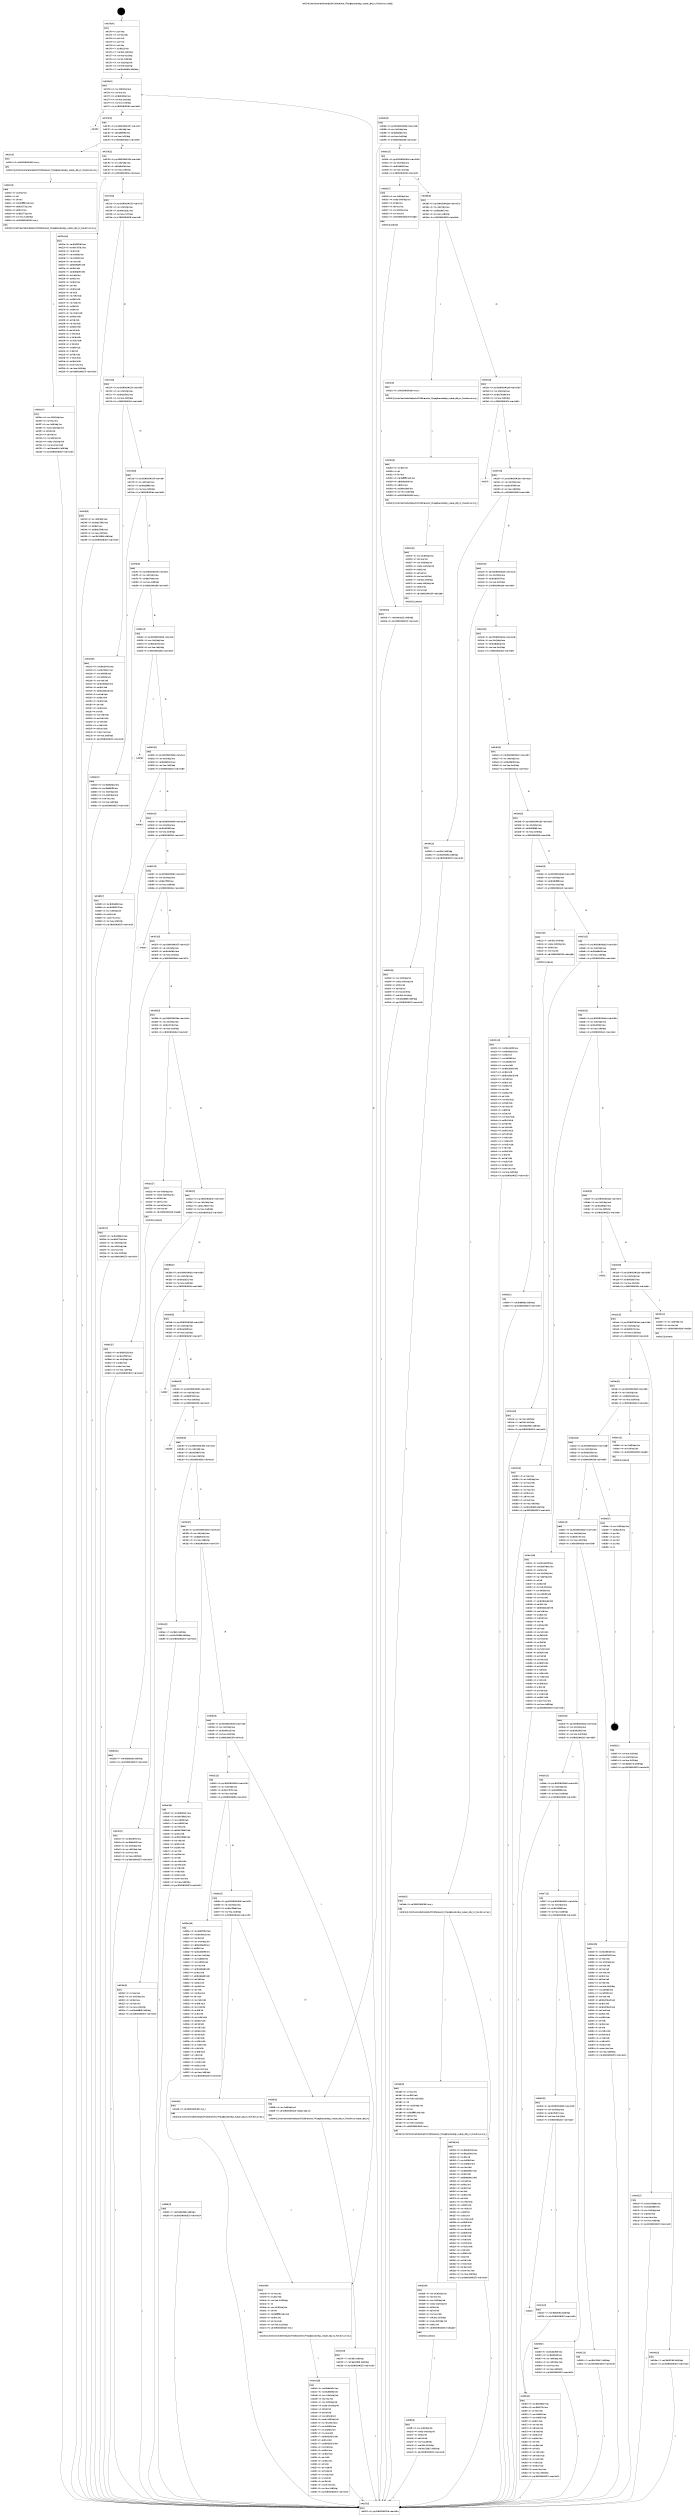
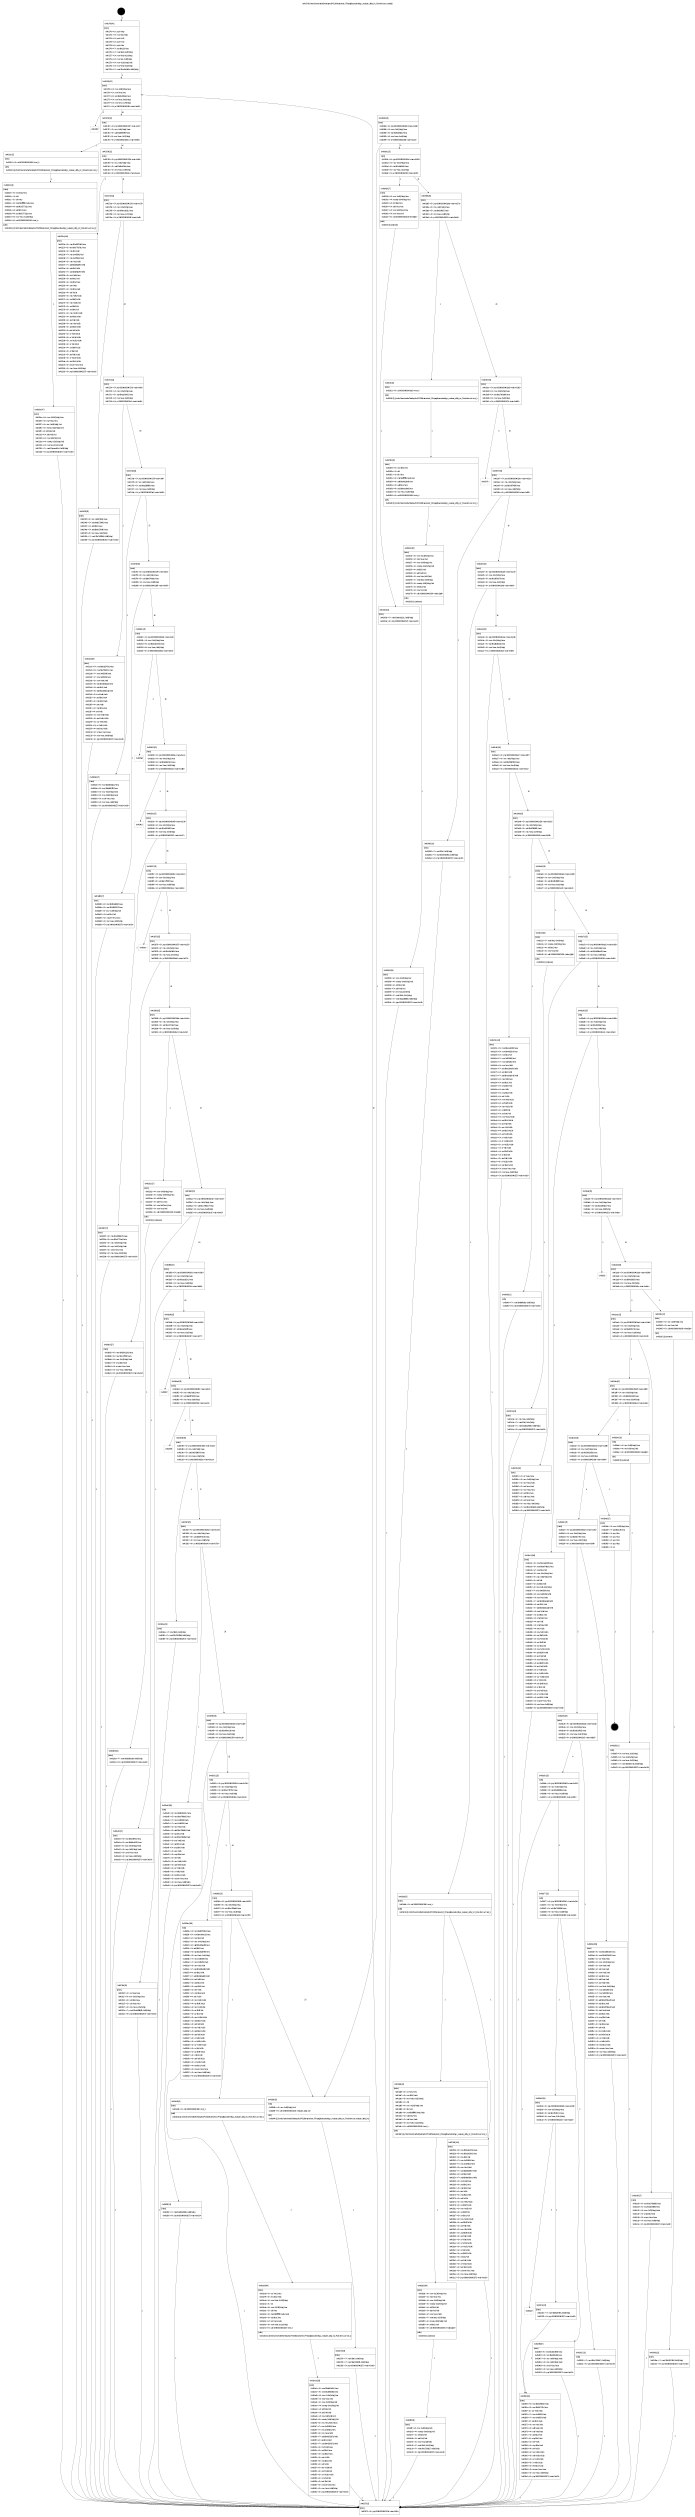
(194, 1421) -> (190, 1420)
(381, 1561) -> (494, 1614)
(350, 2002) -> (171, 1965)
(439, 2211) -> (434, 2210)
